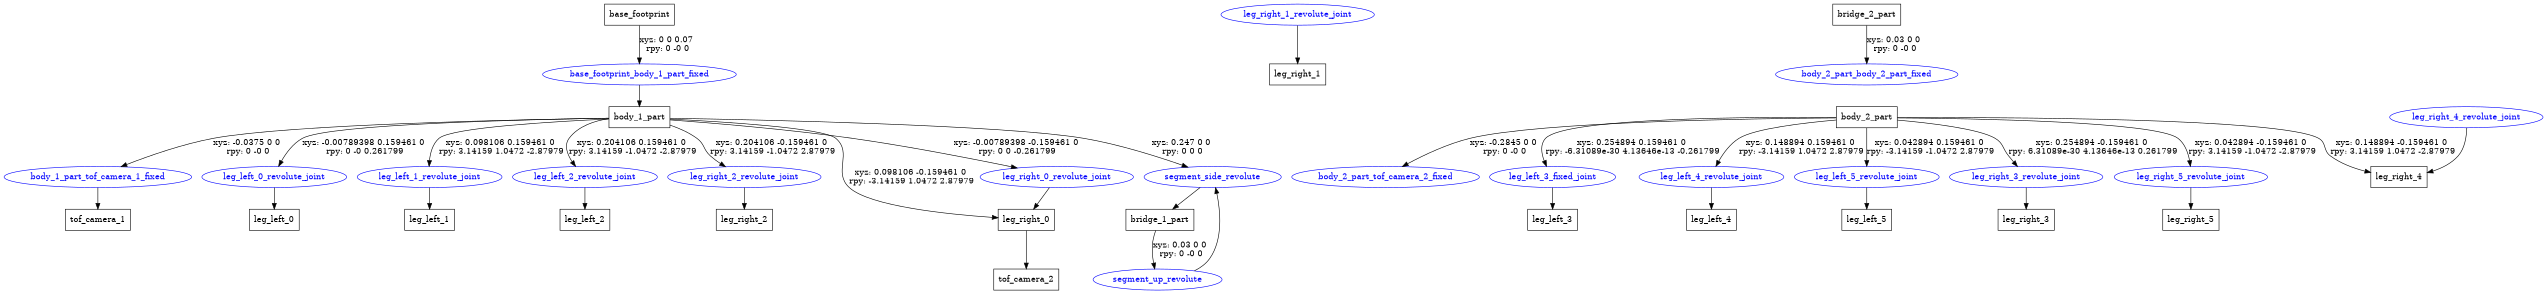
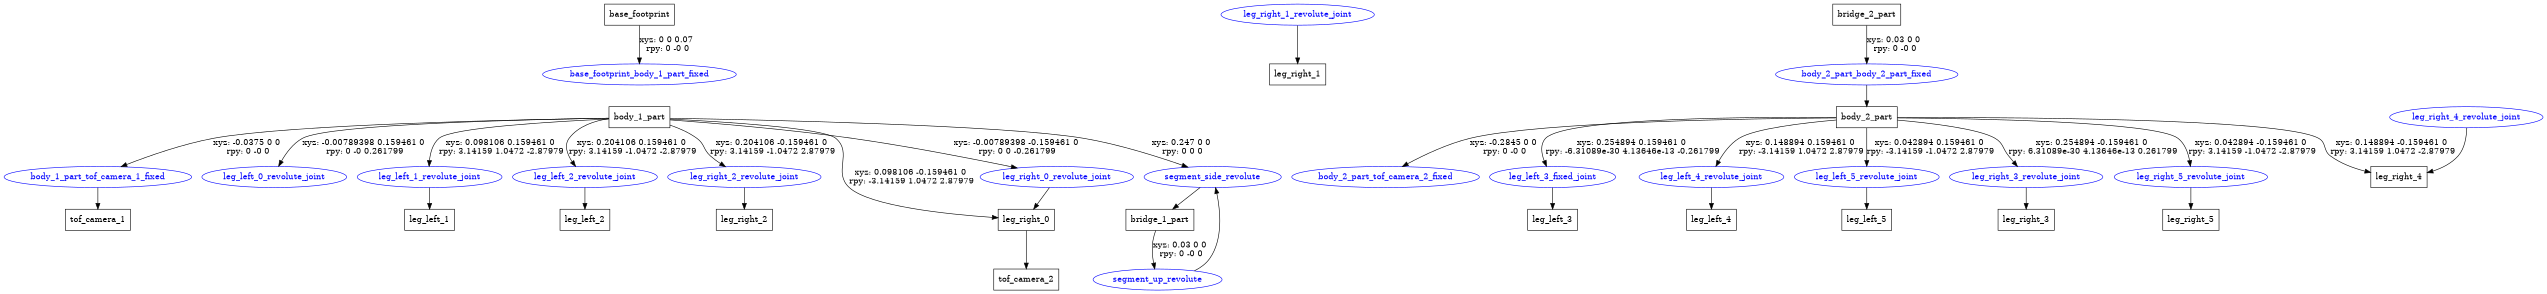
(639, 93) -> none
none -> (1867, 93)
(274, 220) -> none
